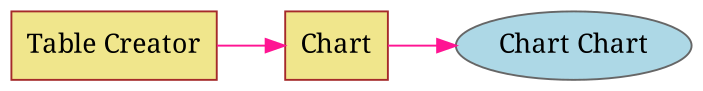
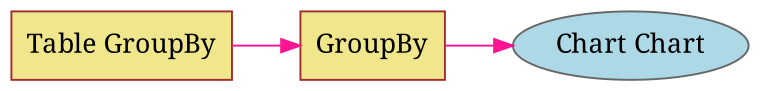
(114, 46) -> (122, 46)
(337, 46) -> (373, 46)
